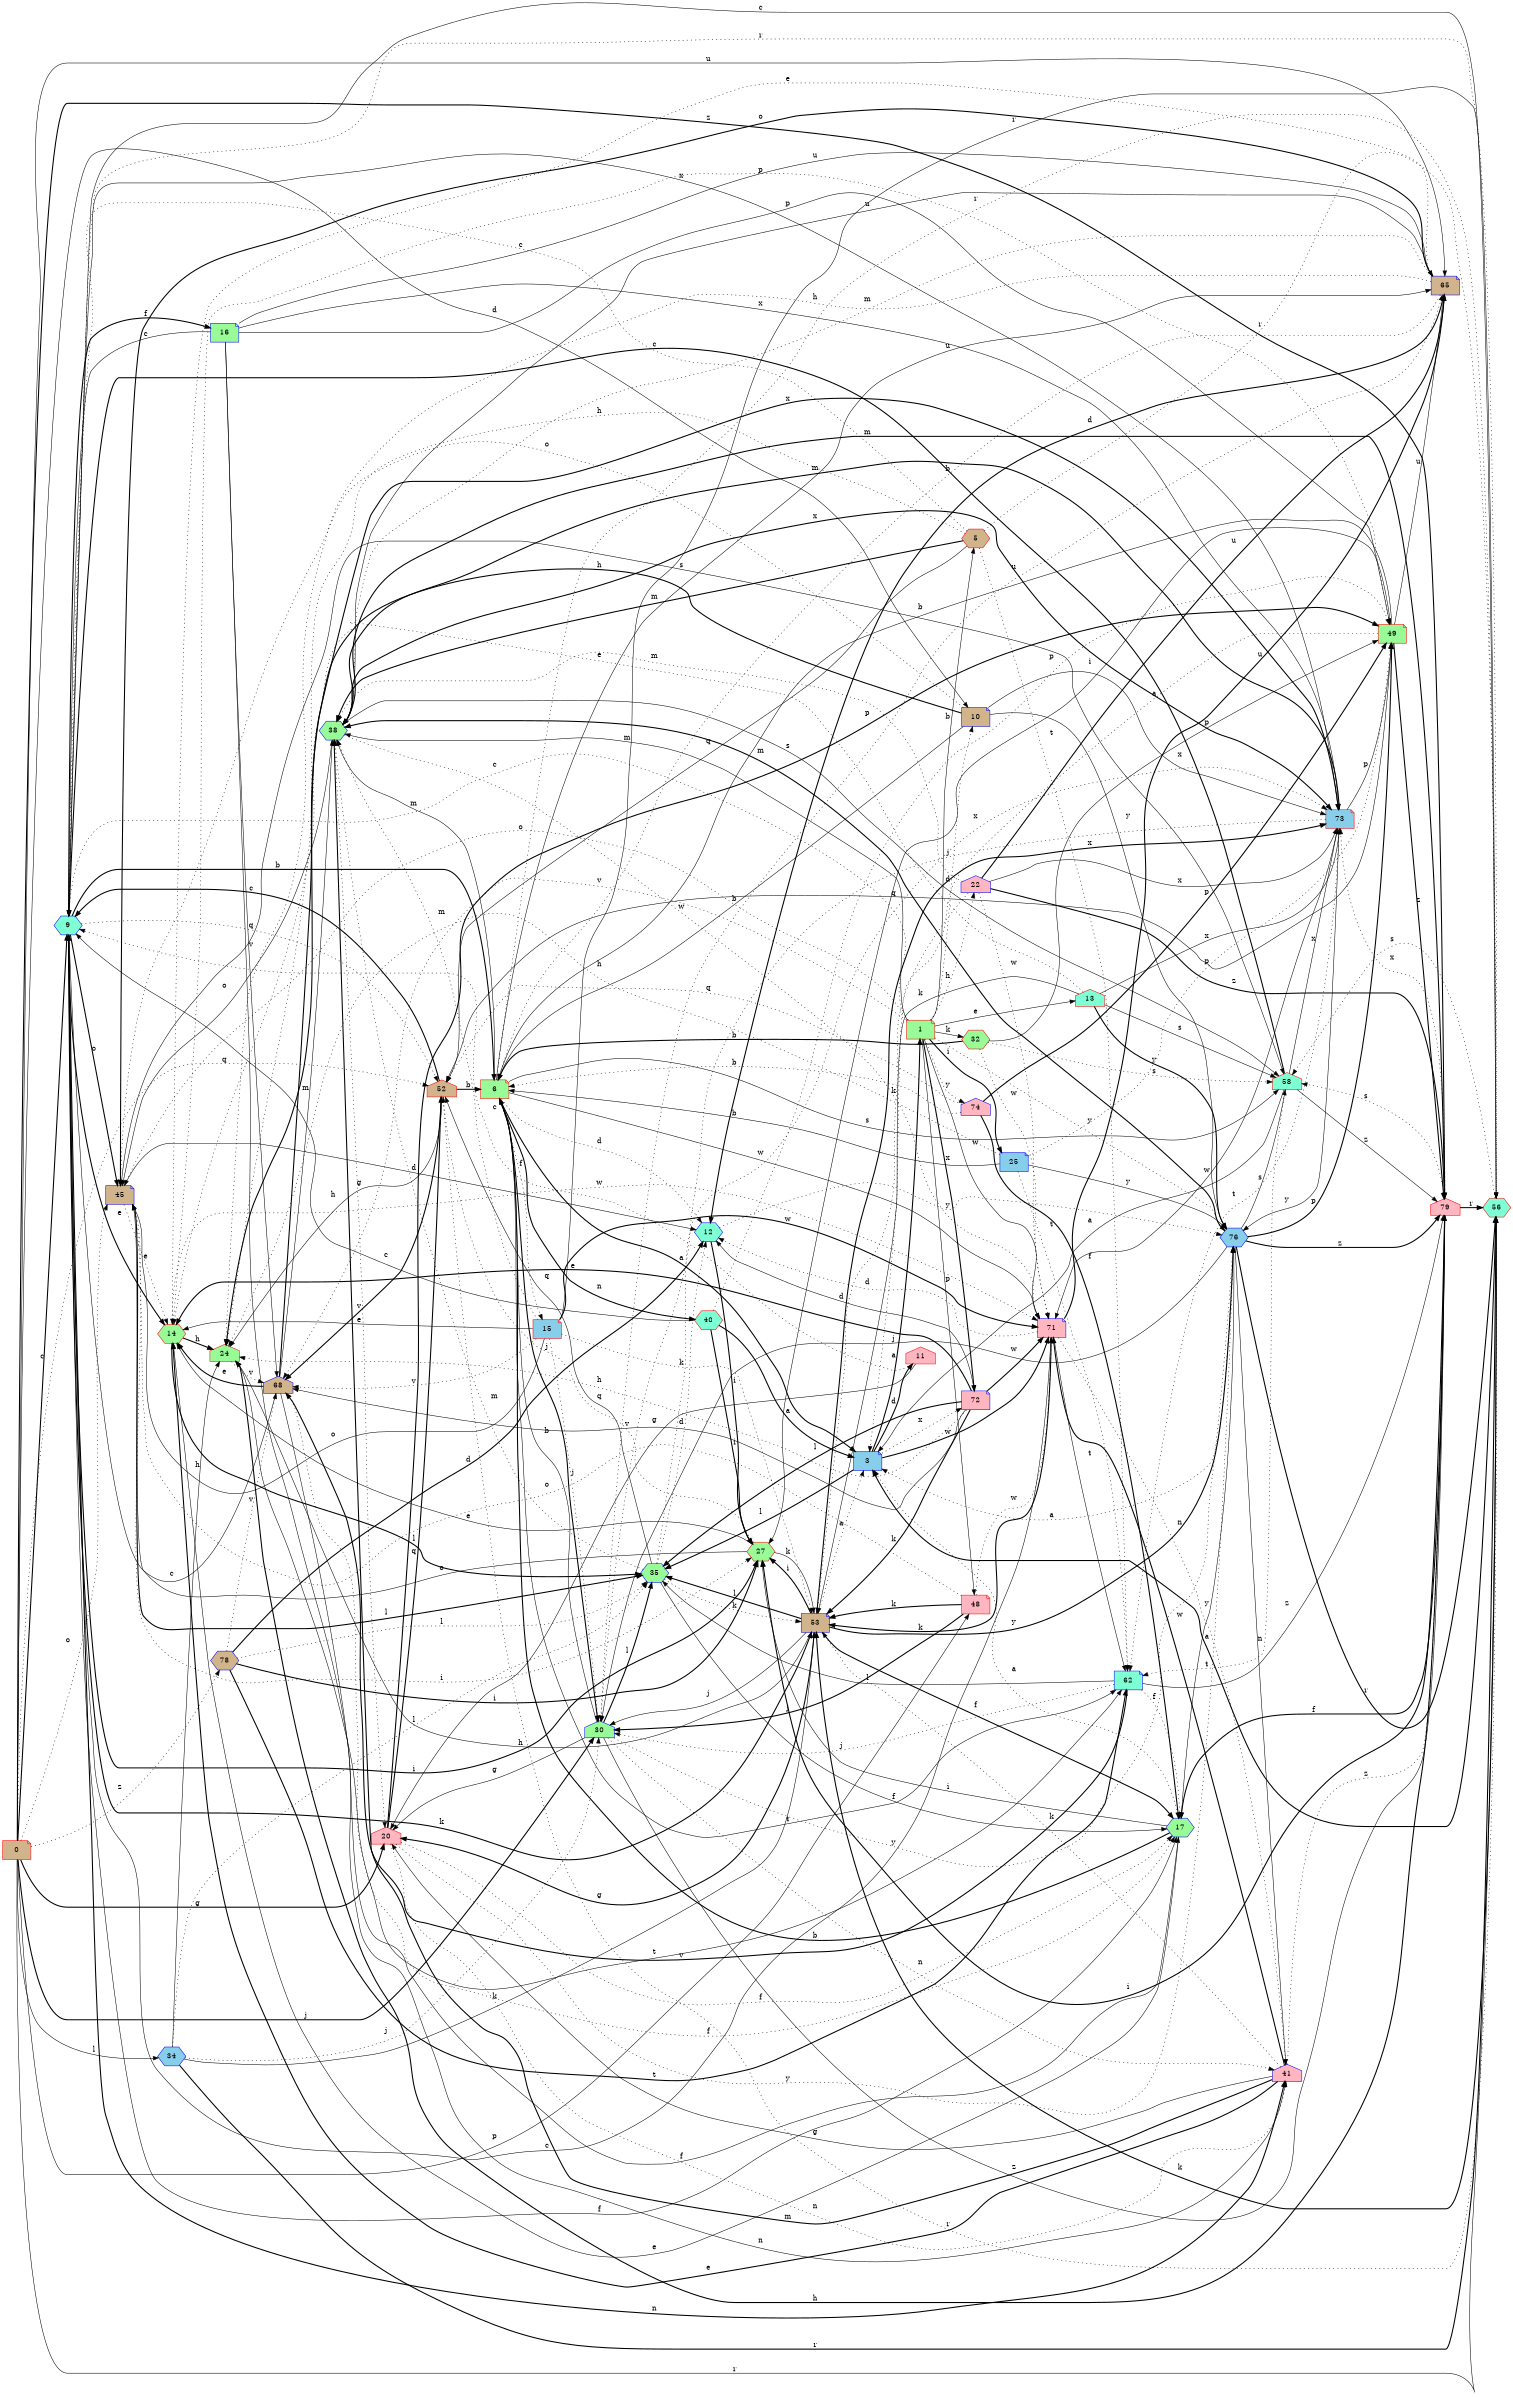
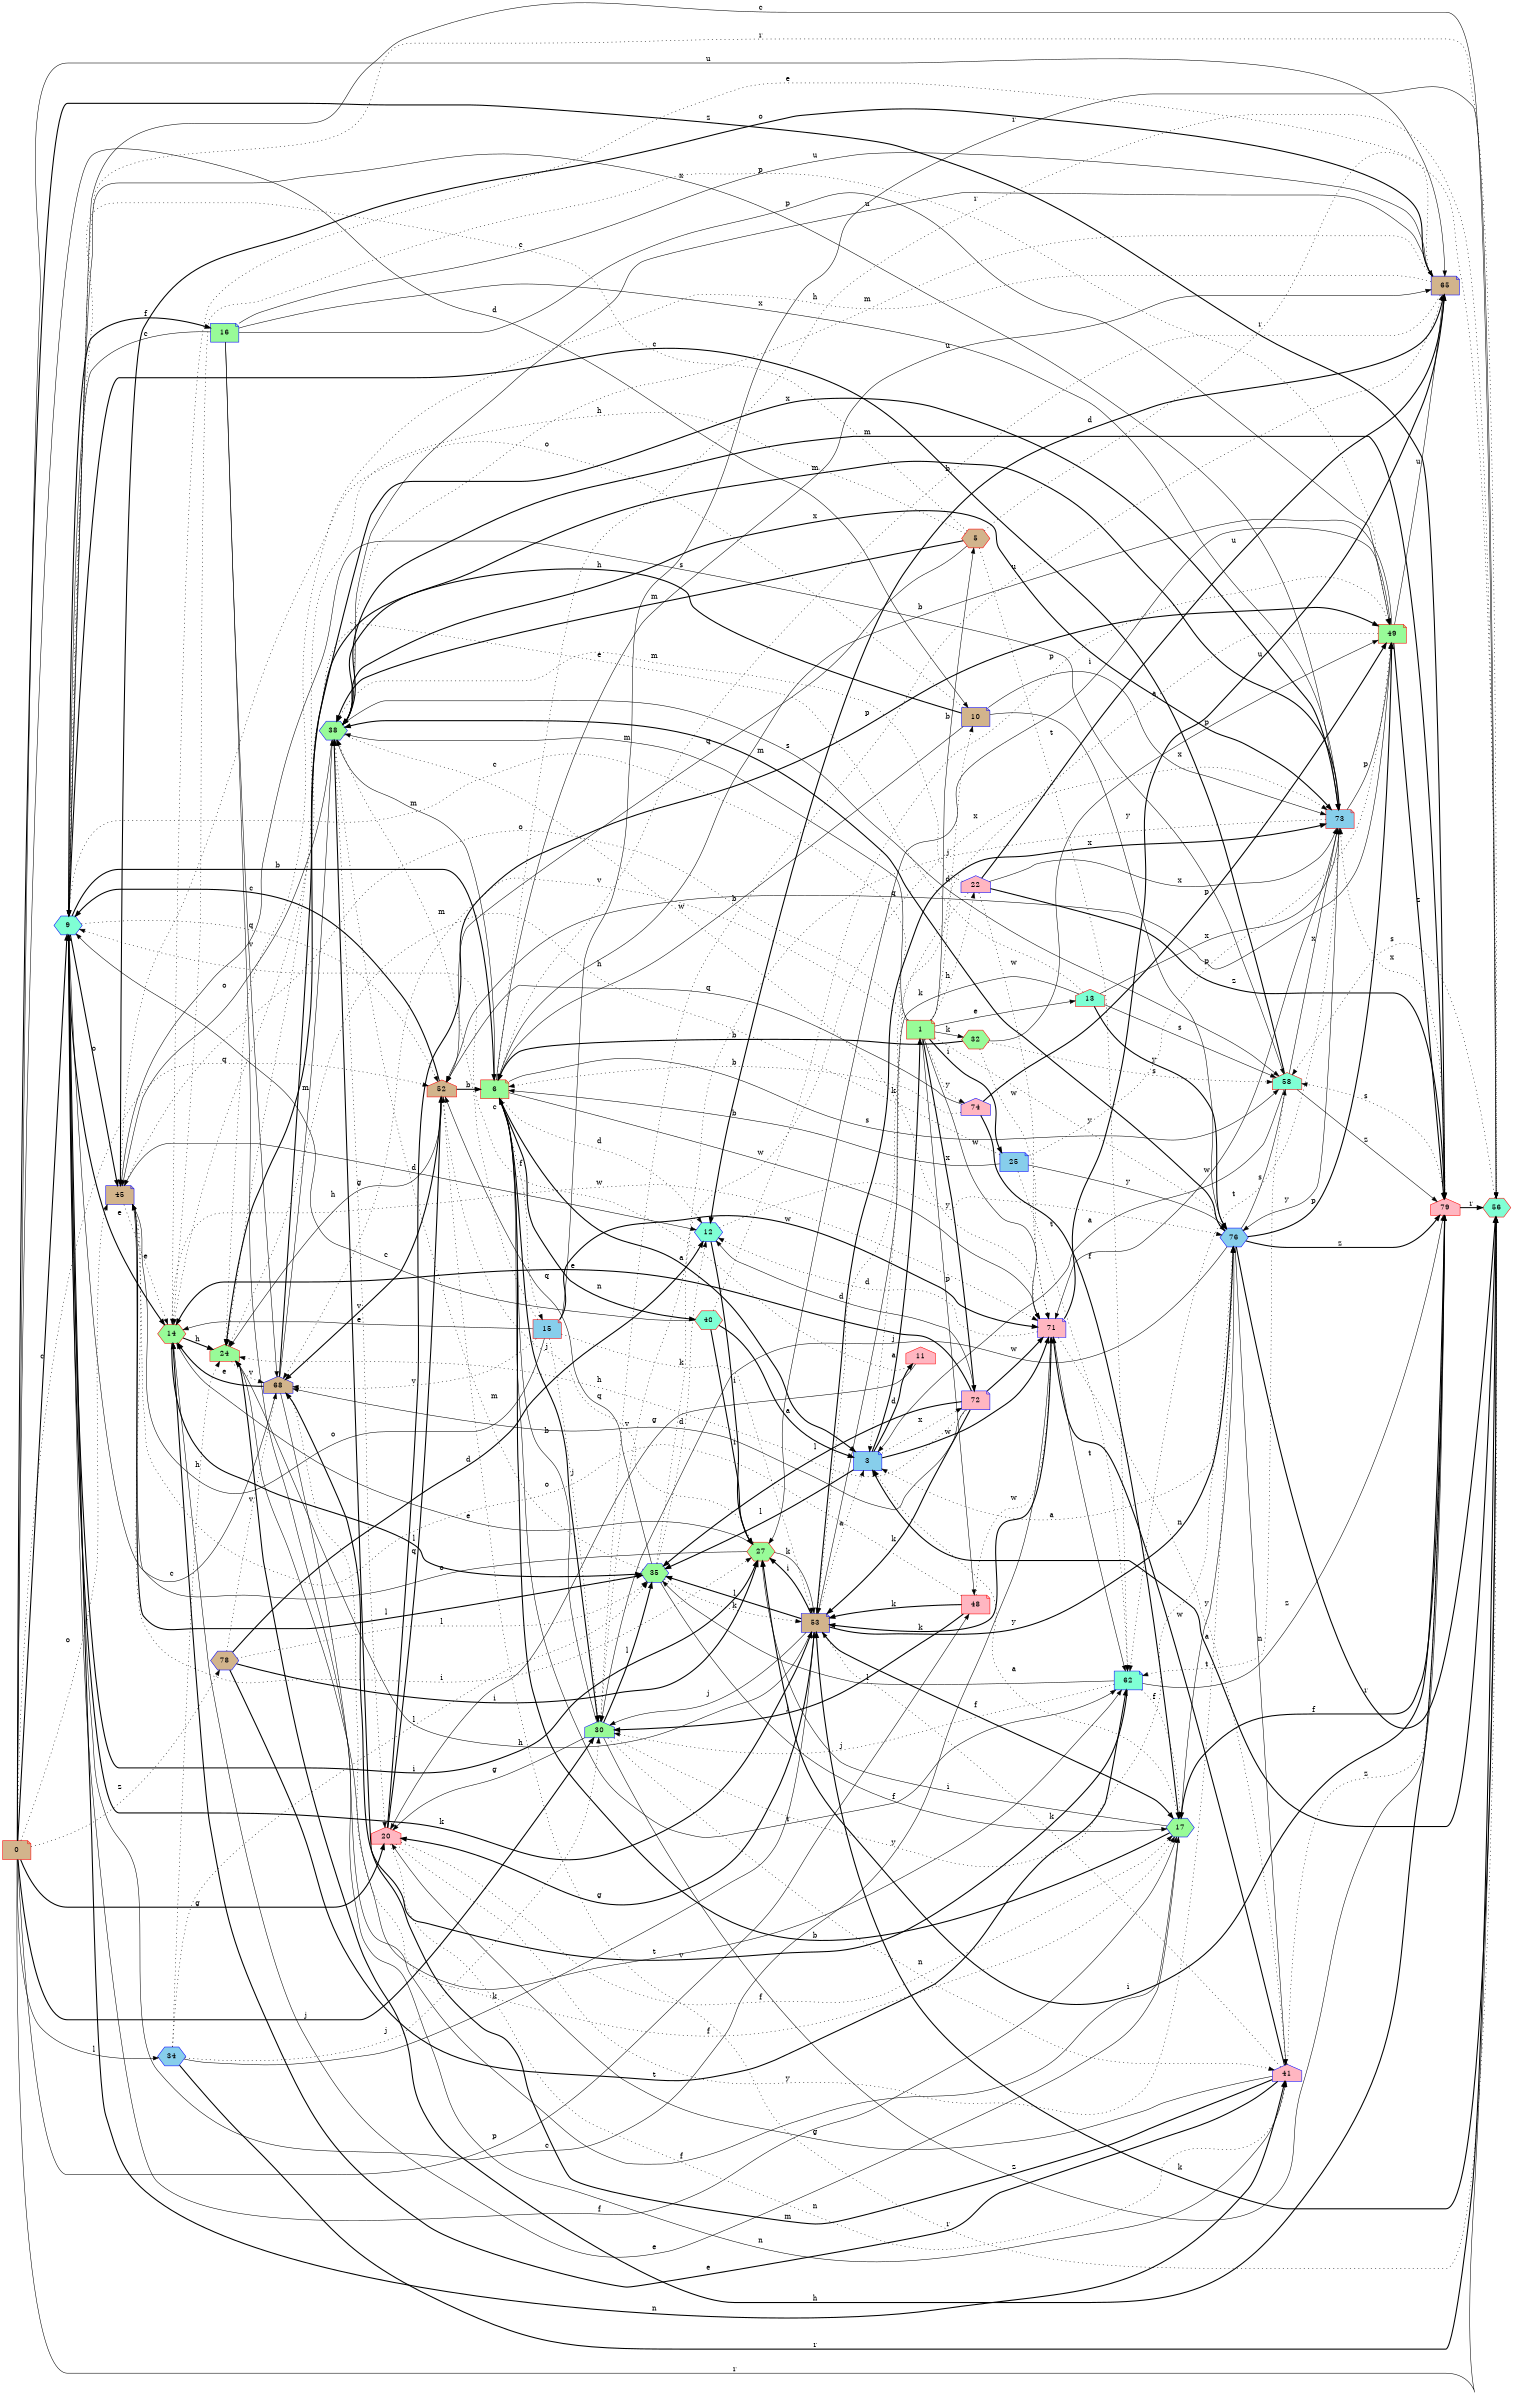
(695, 992) -> (695, 992)
(186, 1706) -> (186, 1706)
